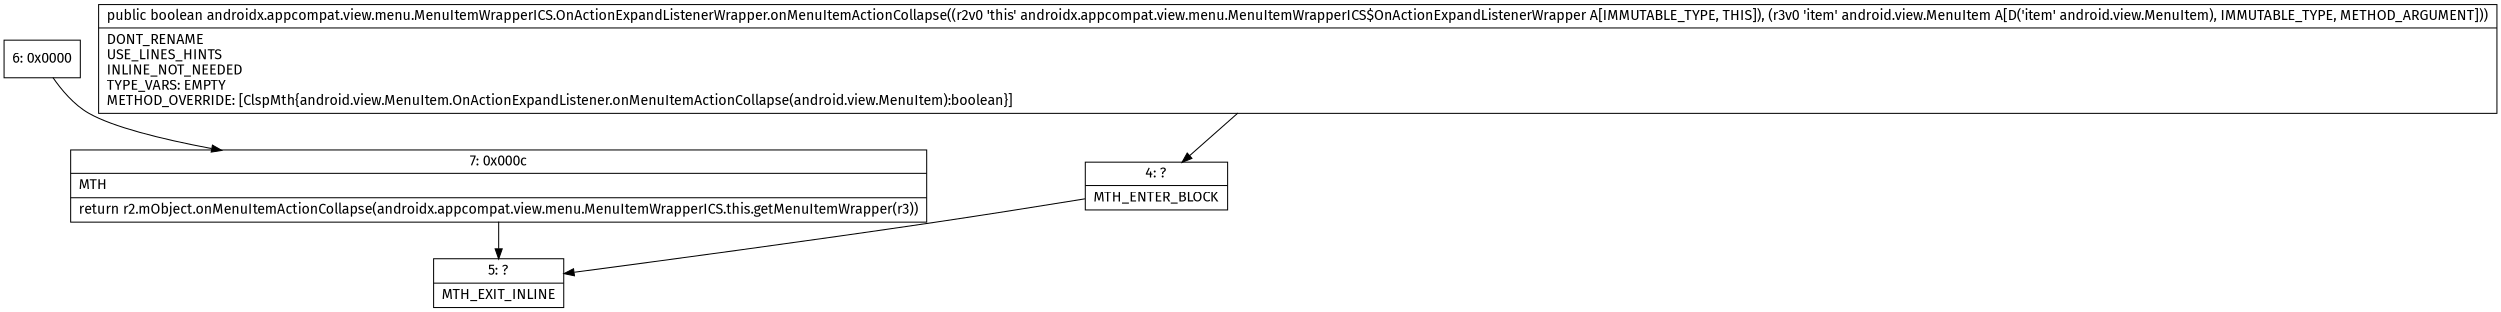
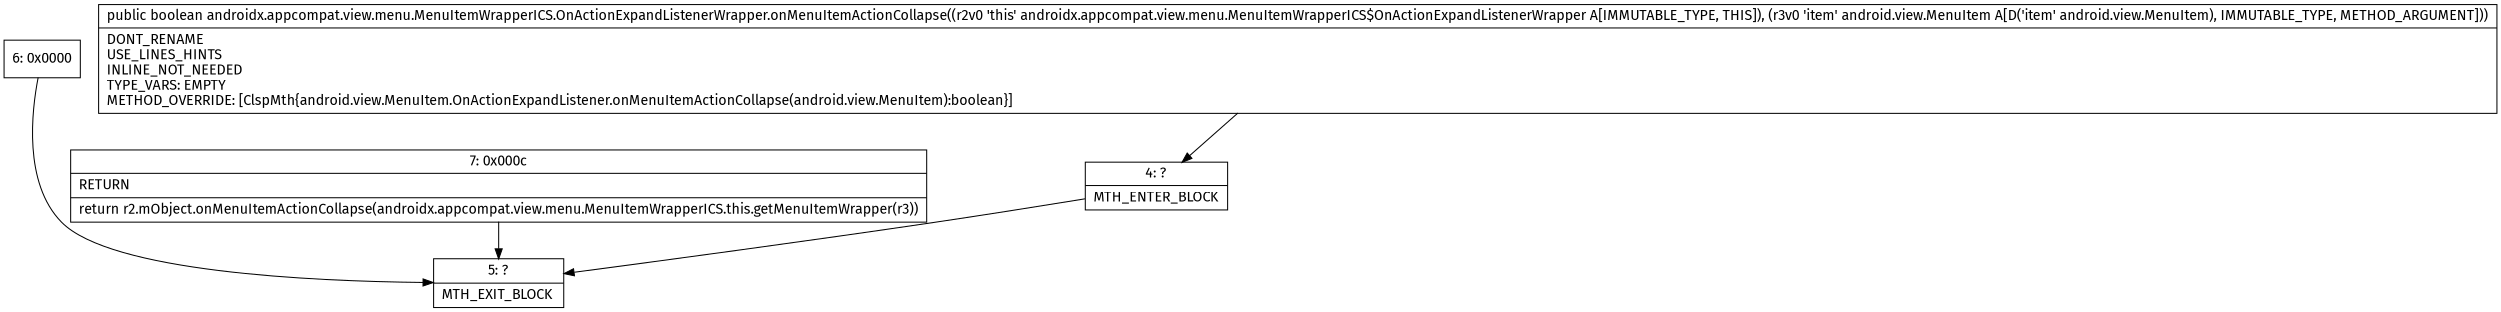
(124, 128) -> (163, 262)
(93, 185) -> (105, 185)
(499, 295) -> (497, 295)
